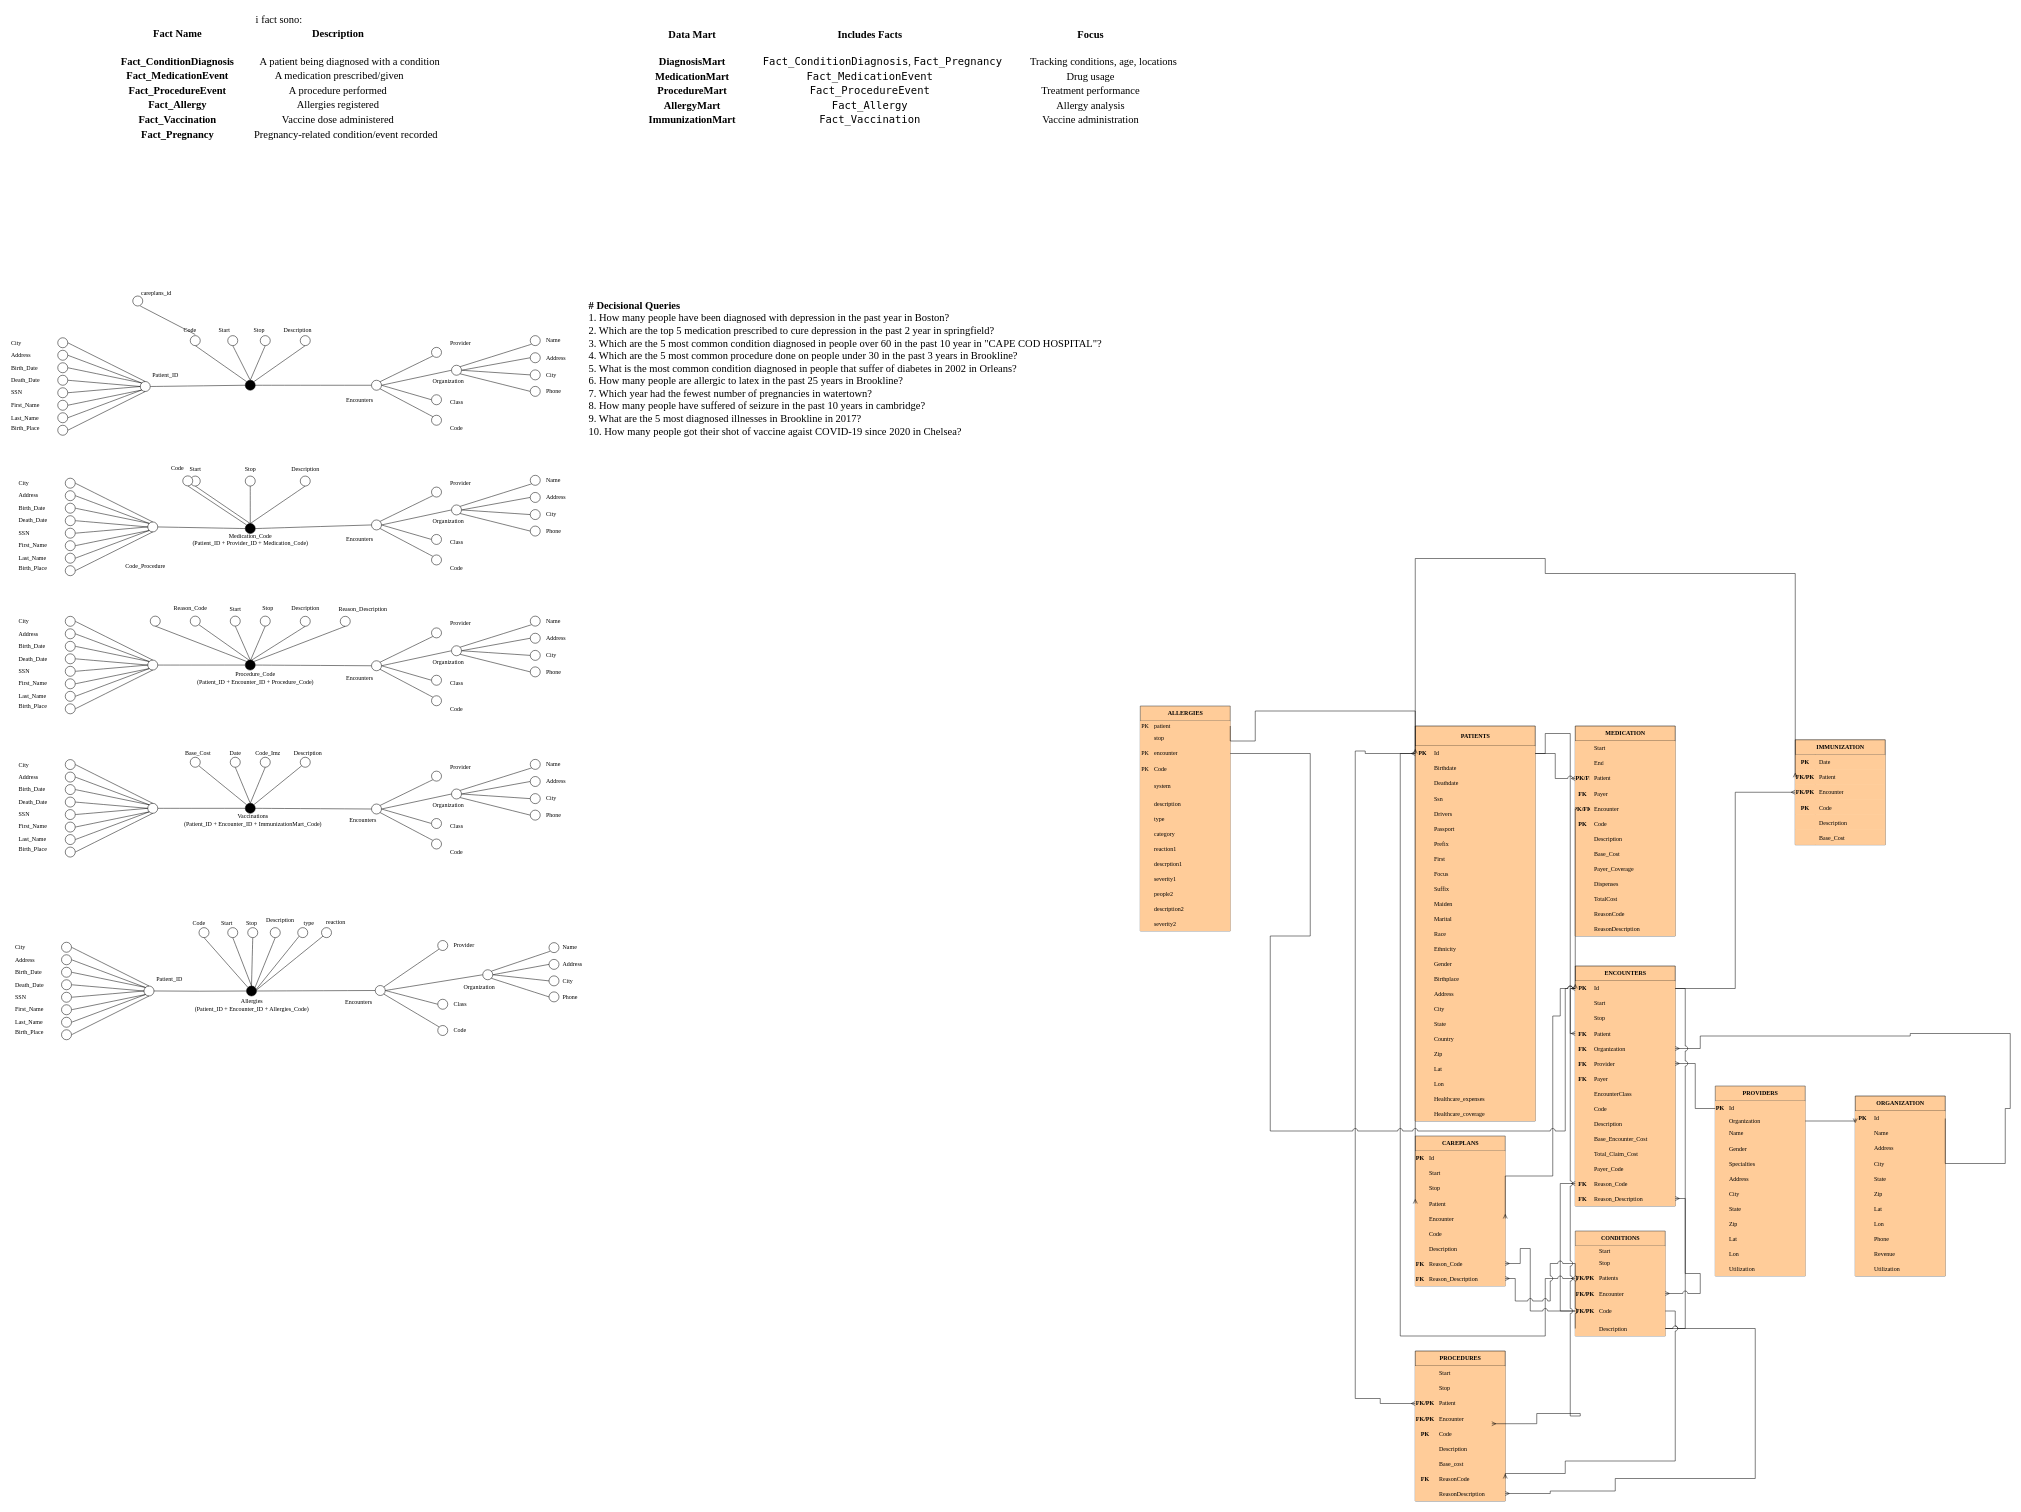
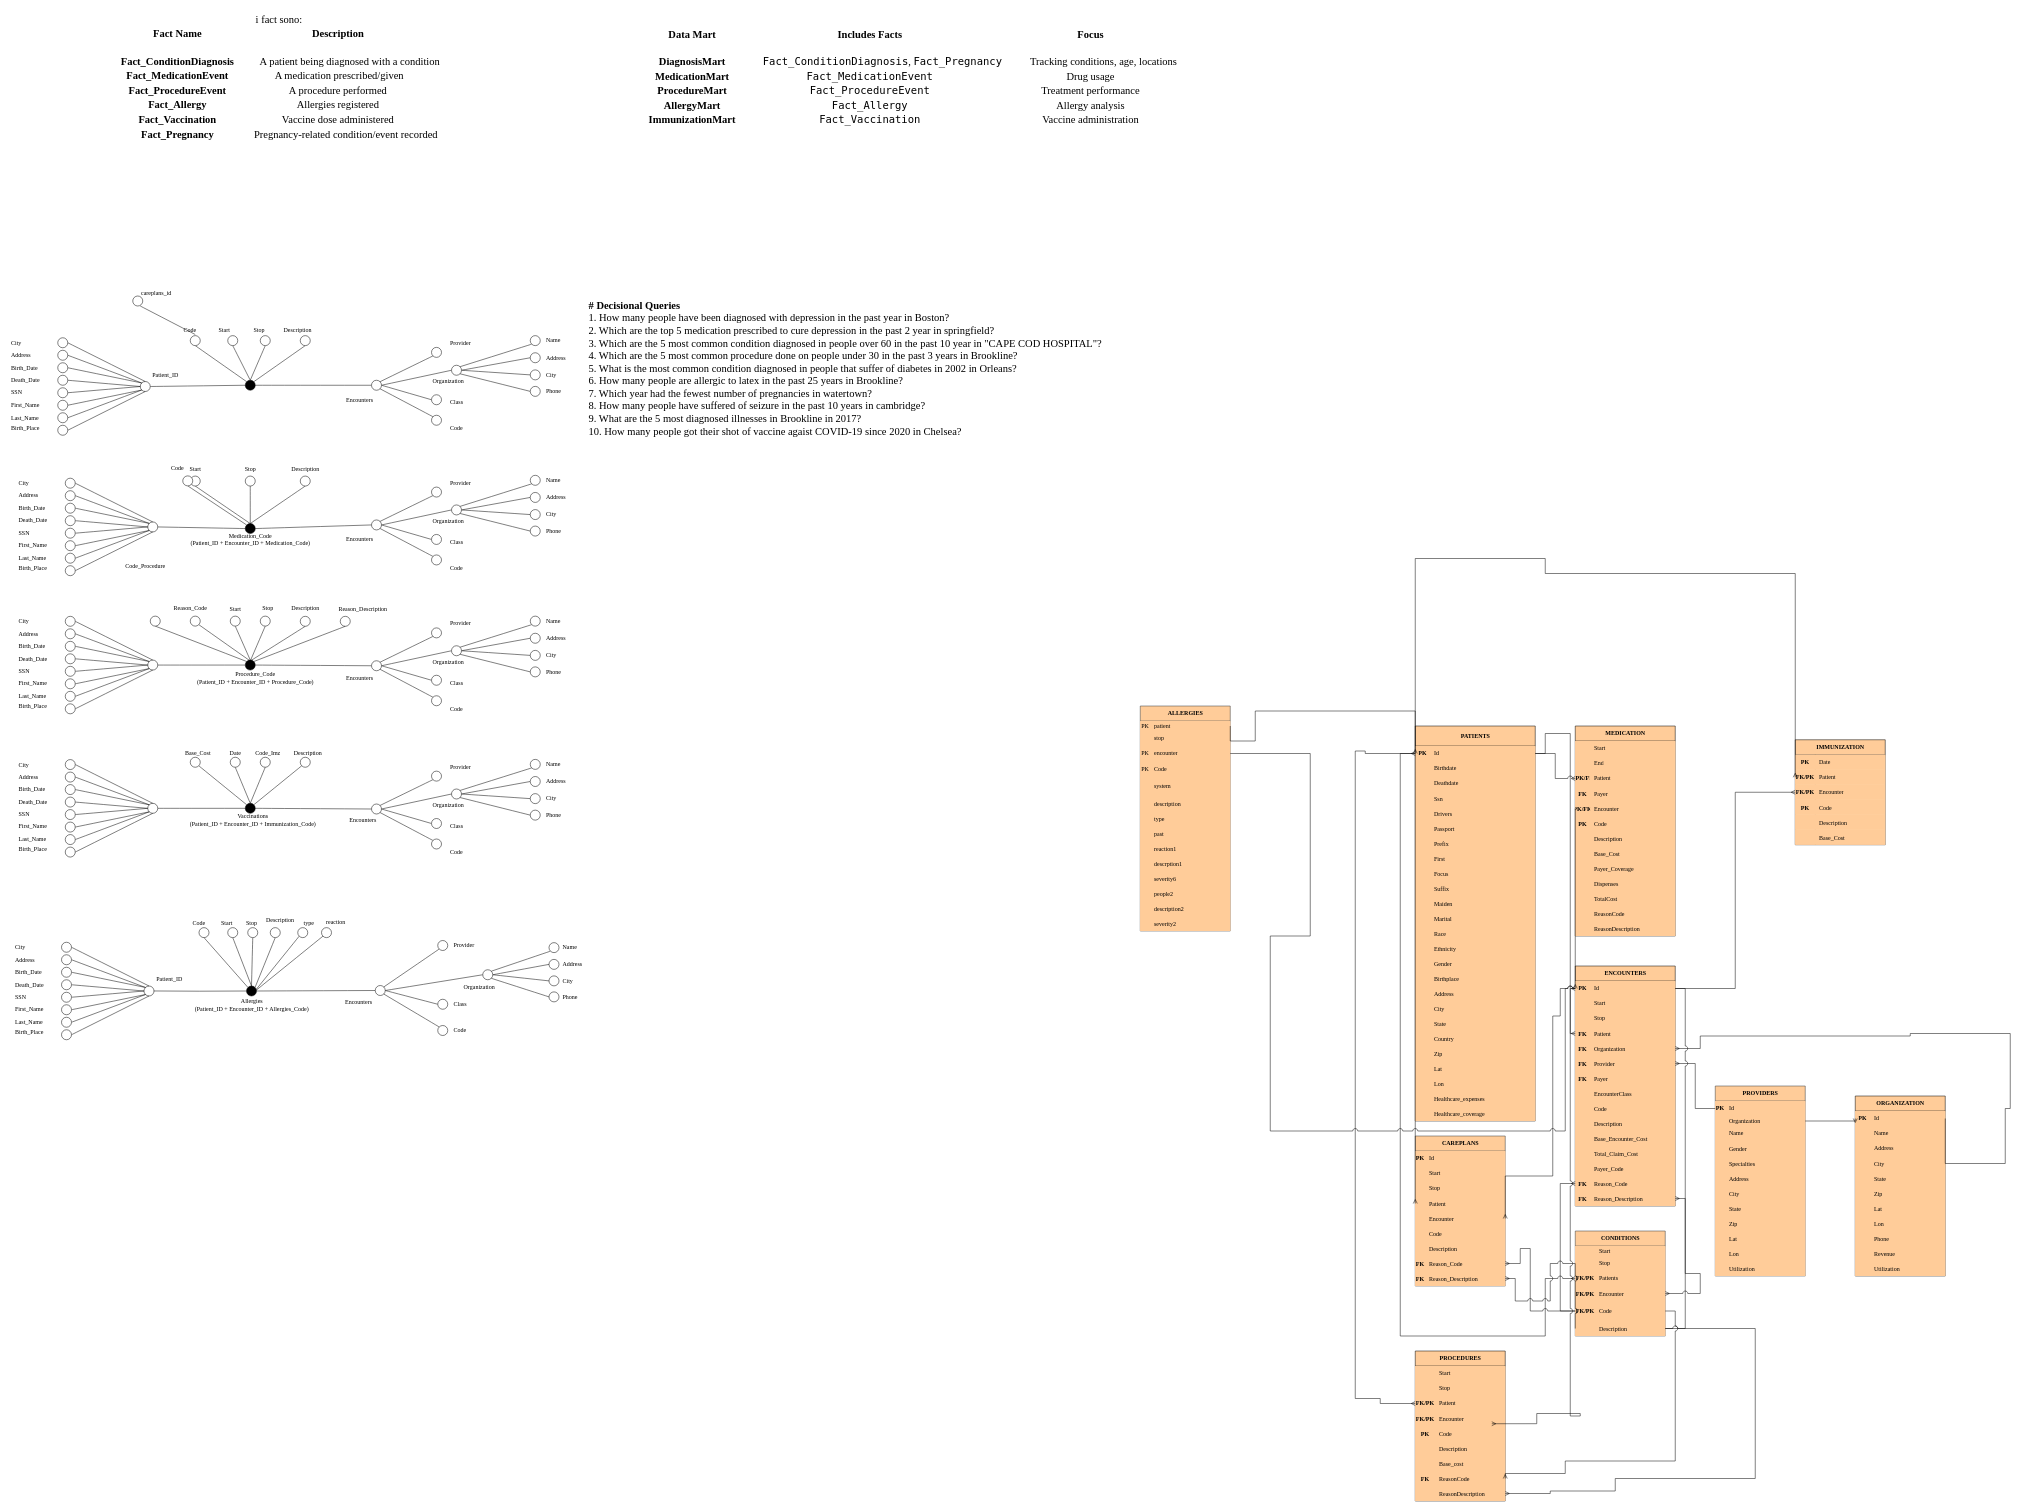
(251, 539) -> (251, 539)
(253, 820) -> (253, 820)
(1167, 834) -> (1161, 834)
(1168, 879) -> (1168, 879)
